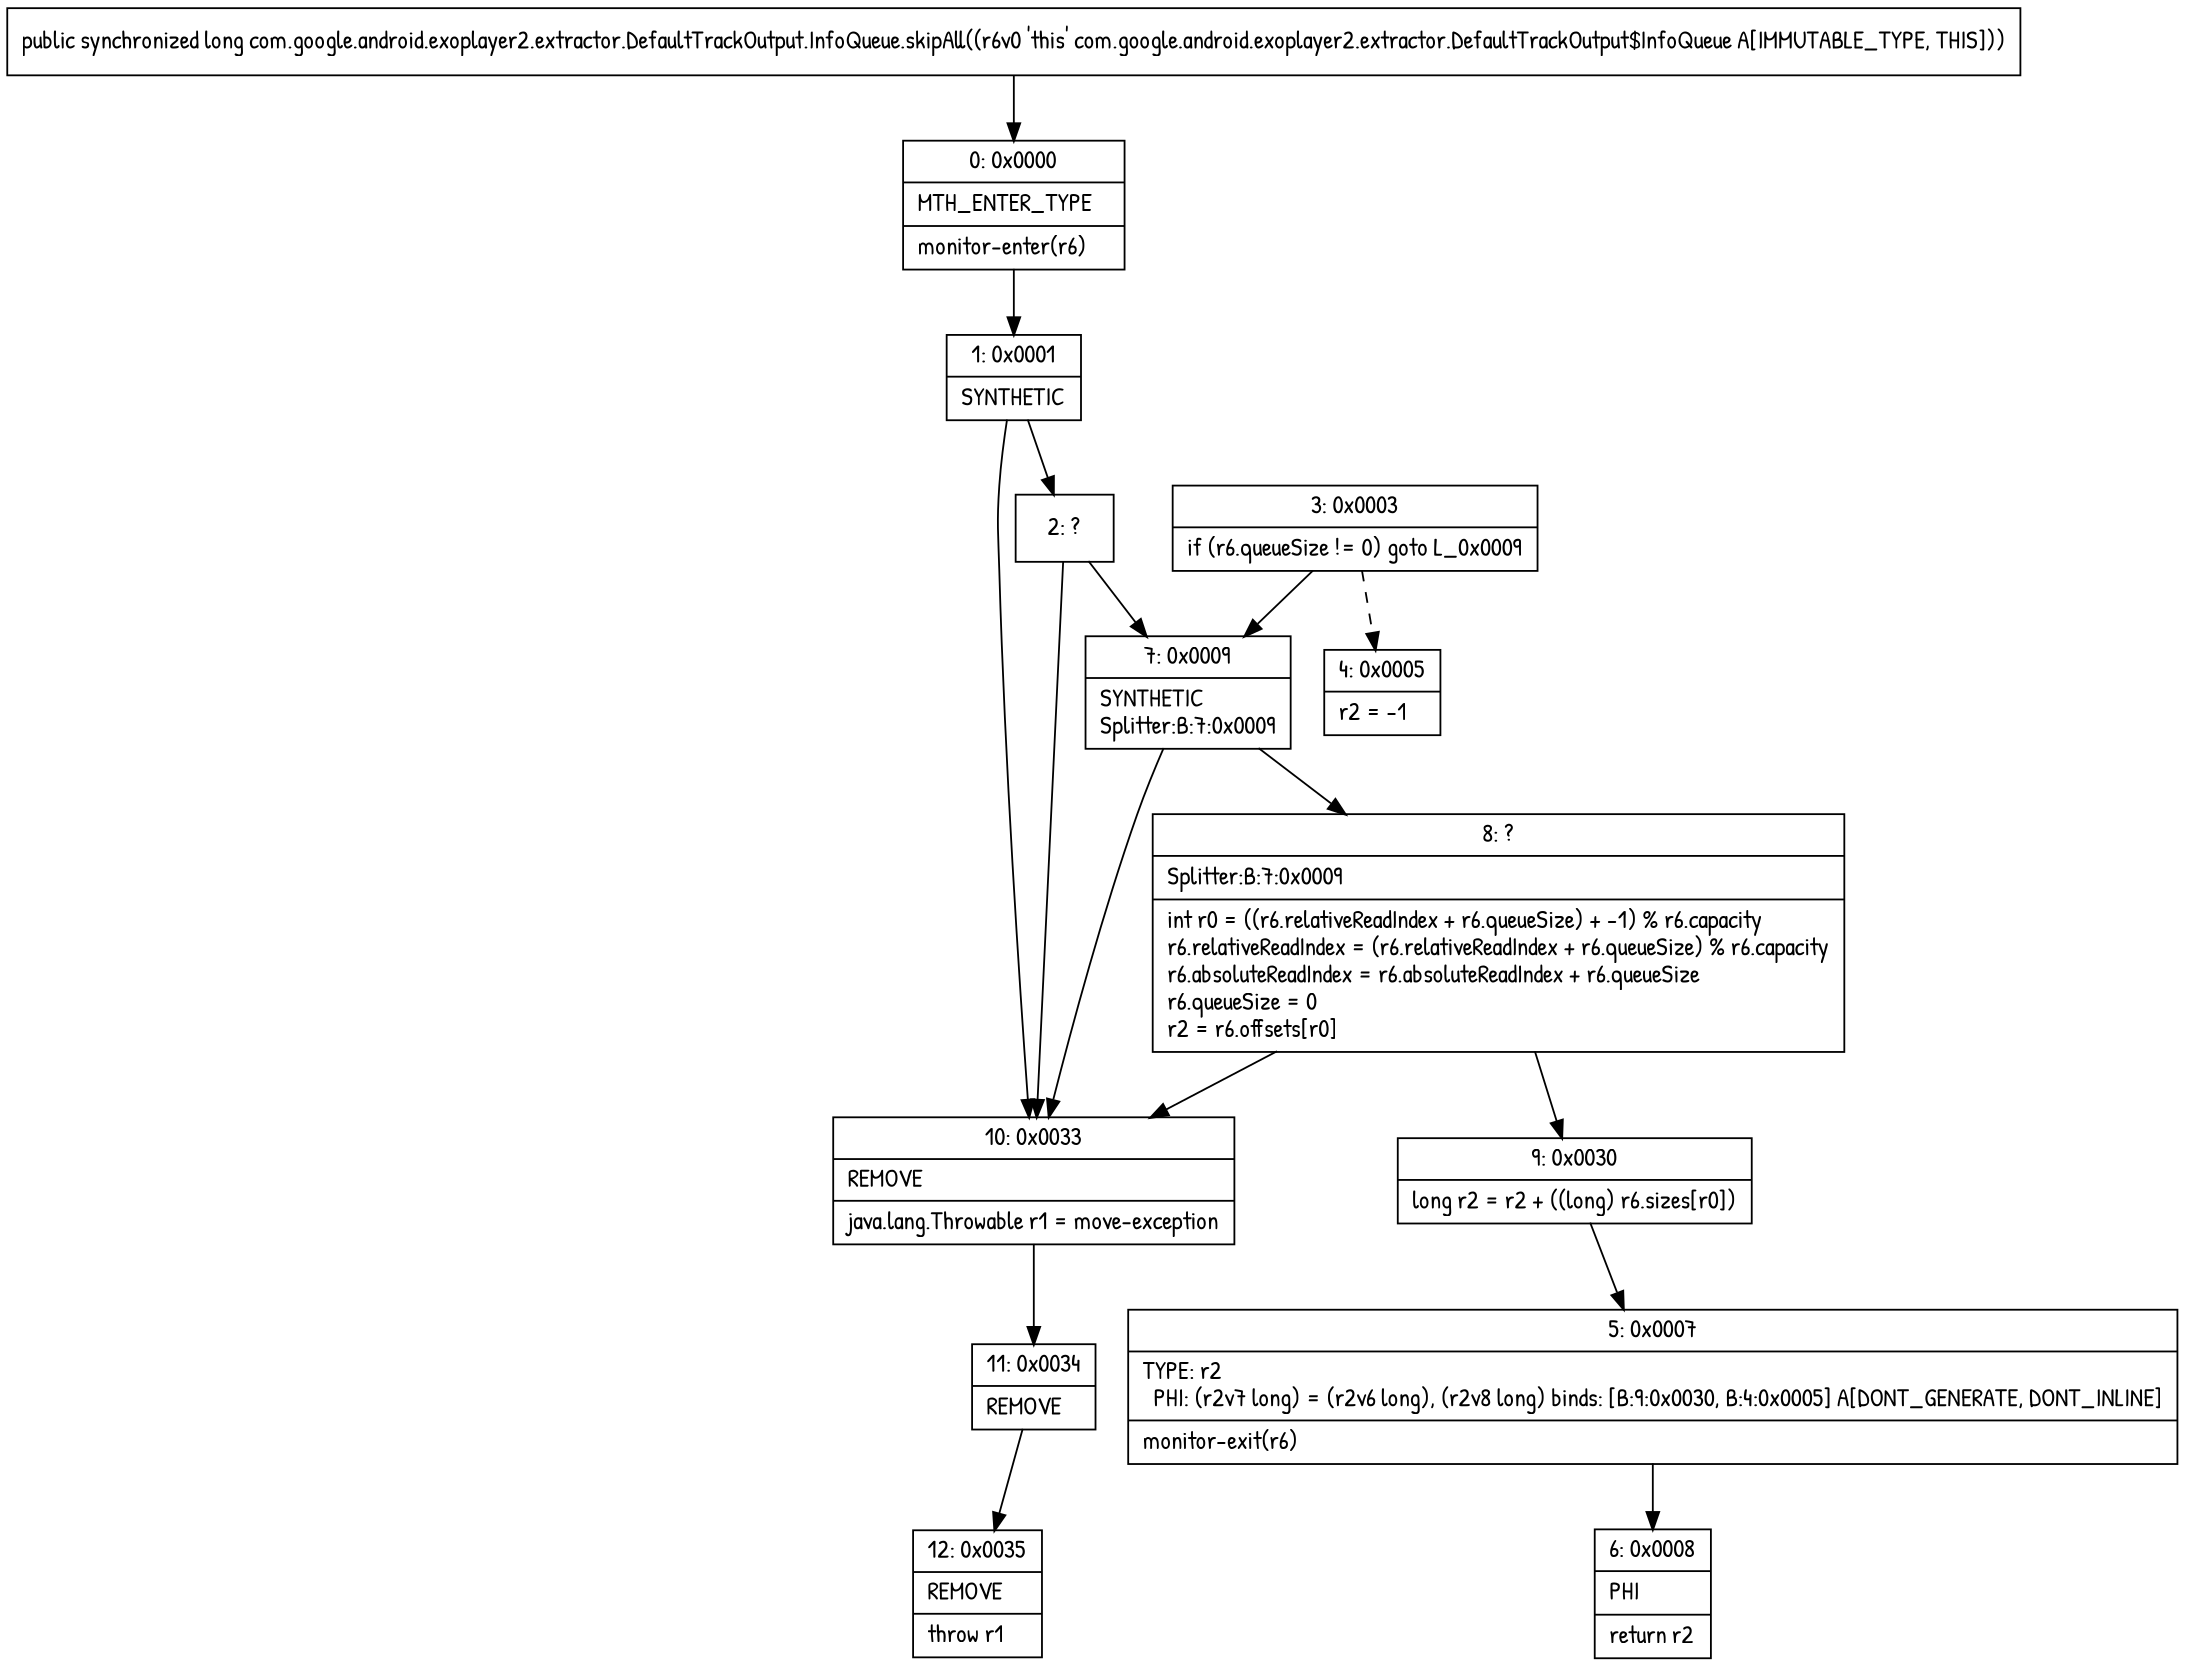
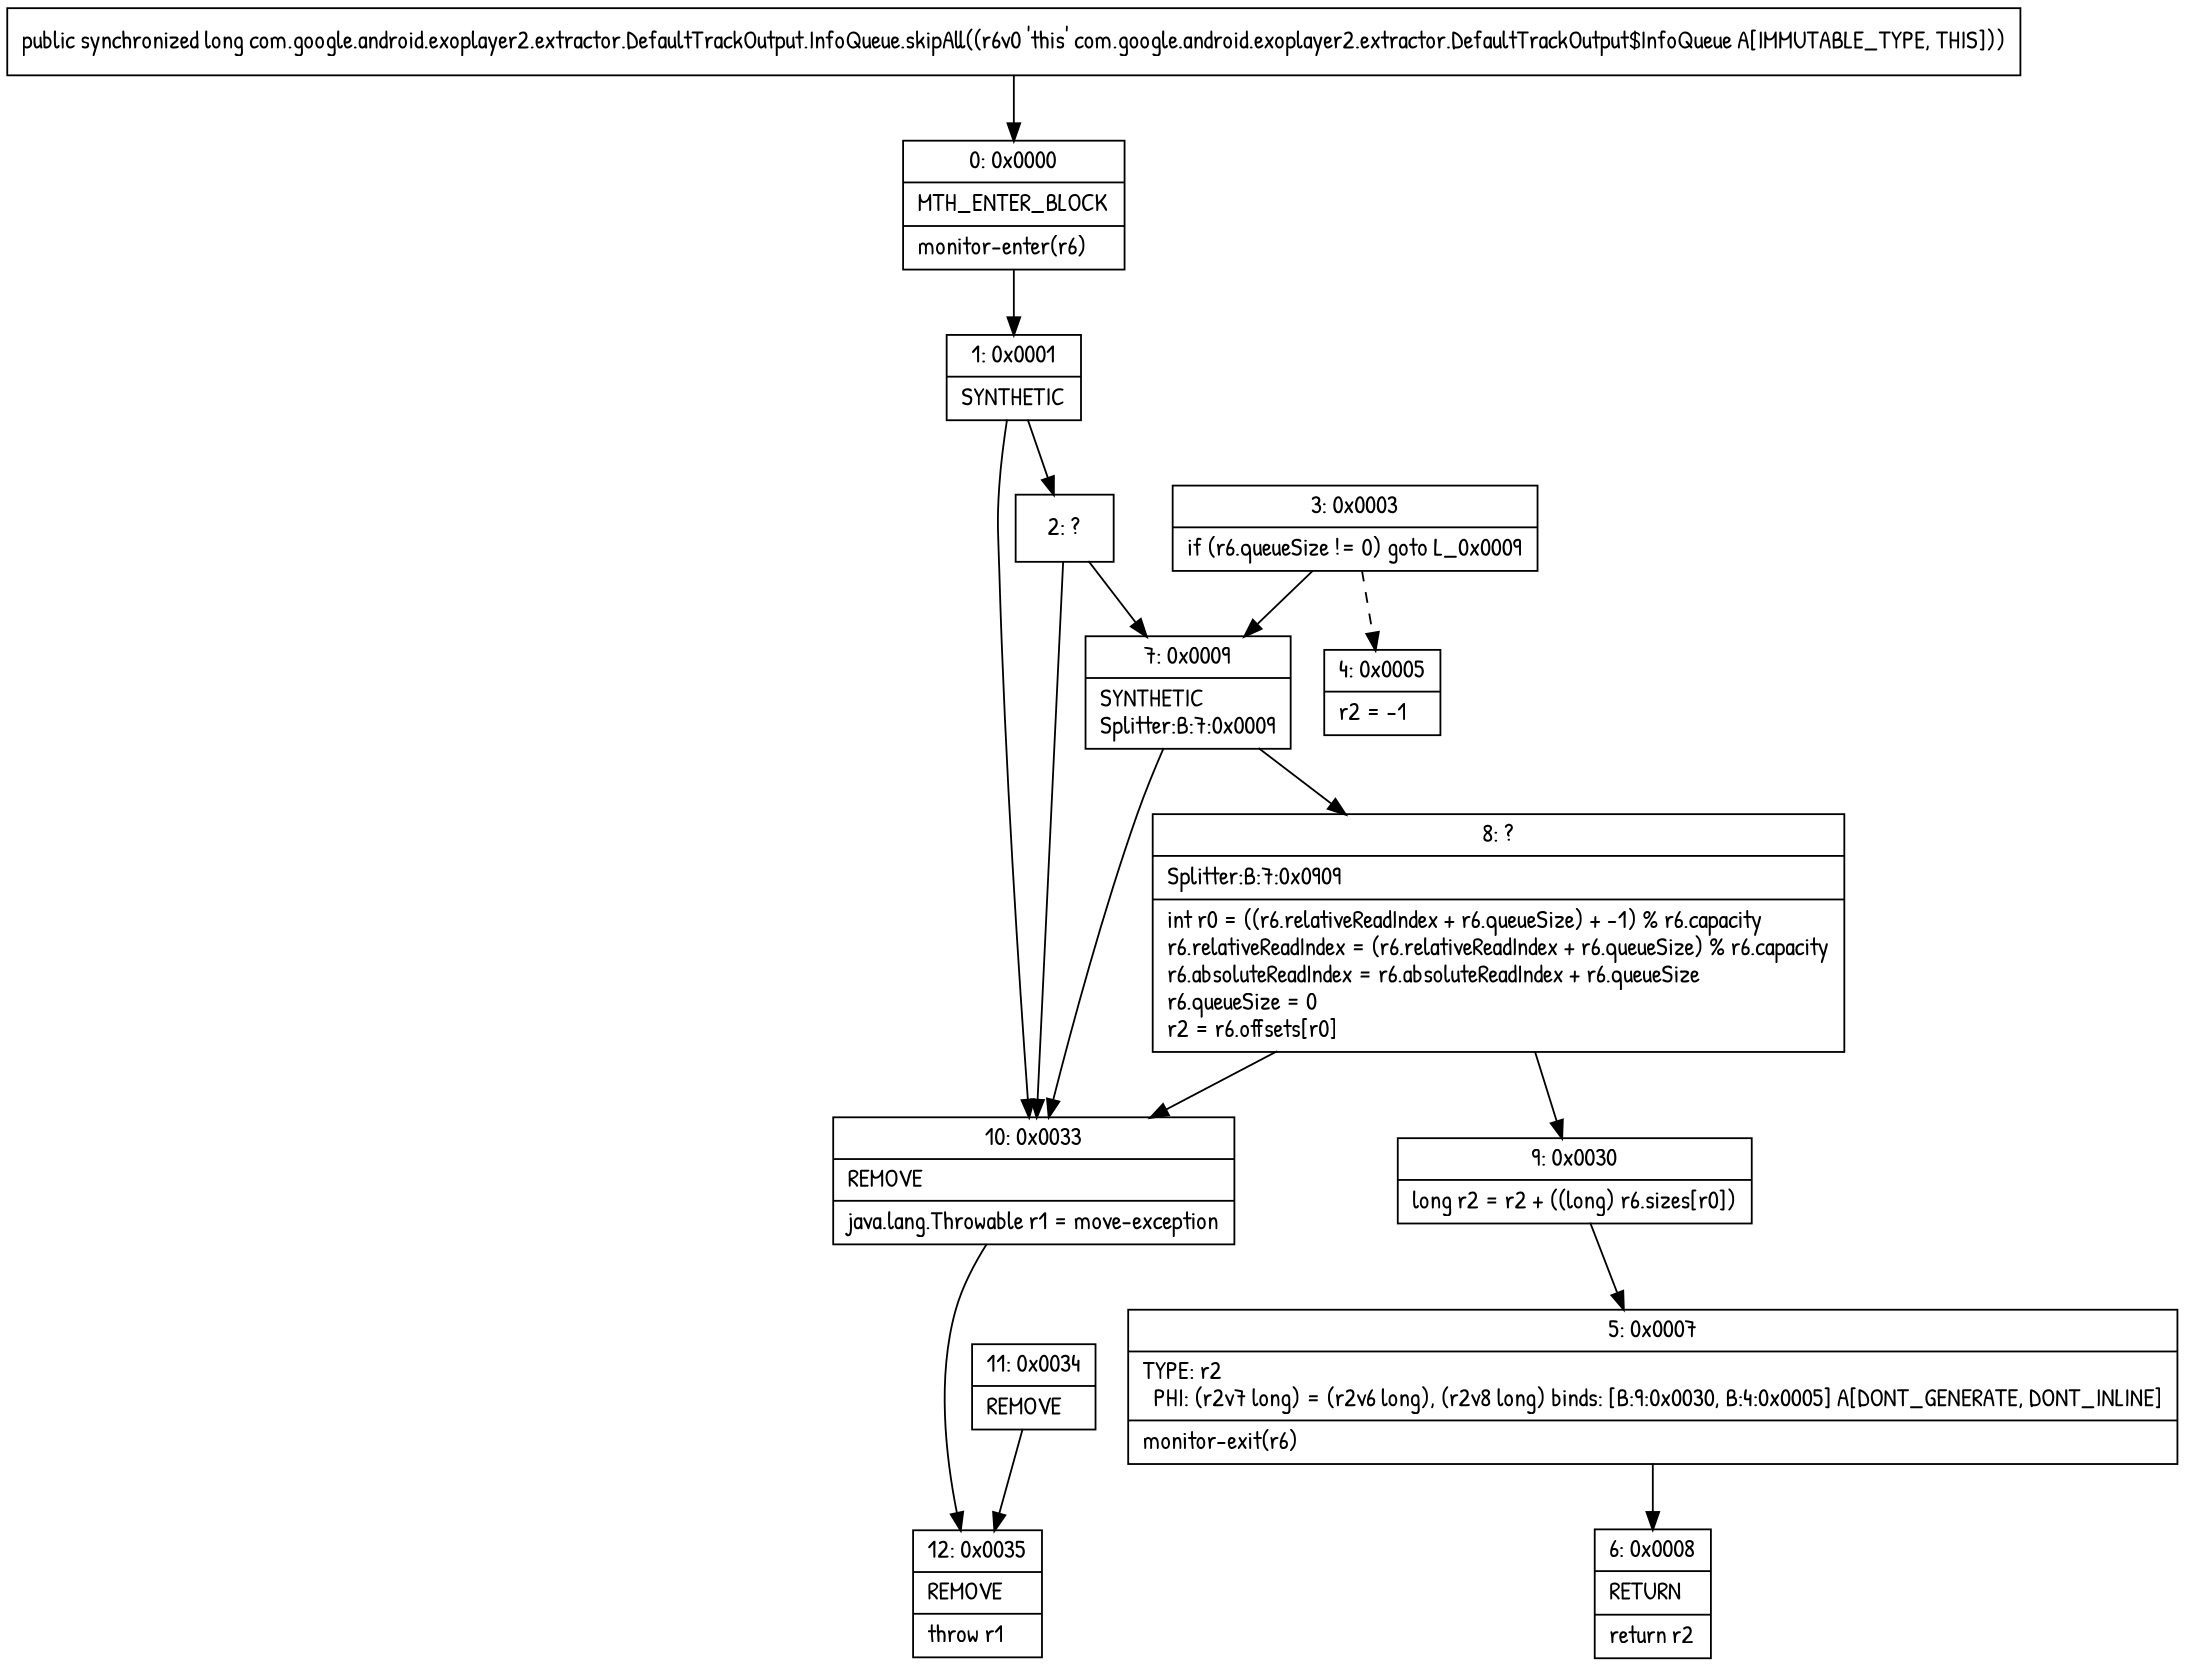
(1006, 203) -> (1014, 203)
(1255, 877) -> (1255, 877)
(1034, 1285) -> (946, 1375)
(1625, 1592) -> (1646, 1592)
